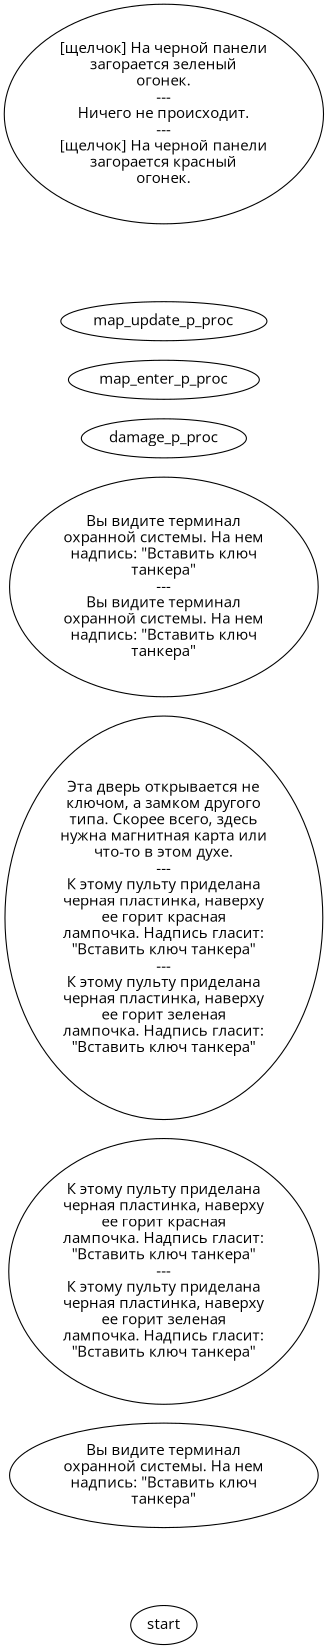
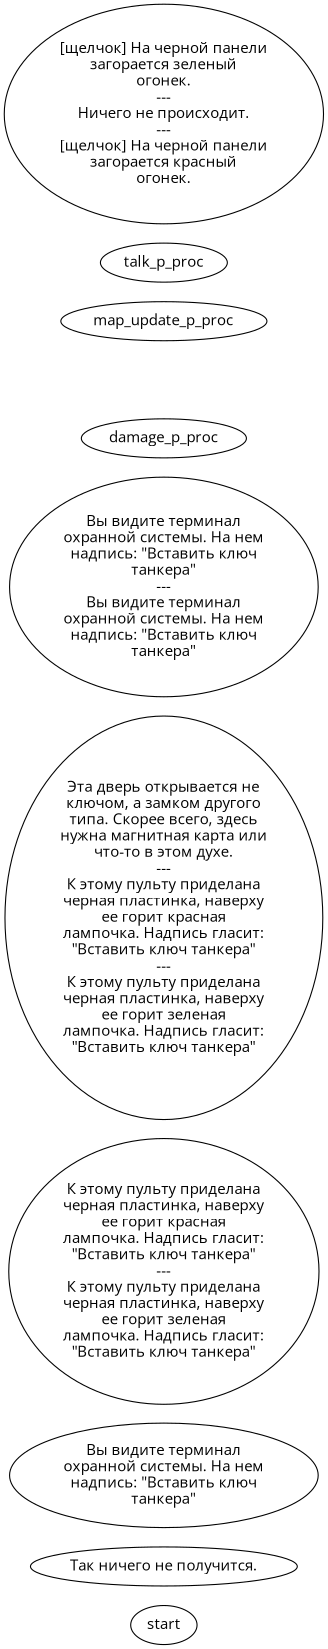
none -> (164, 263)
(164, 380) -> none
none -> (164, 1566)
